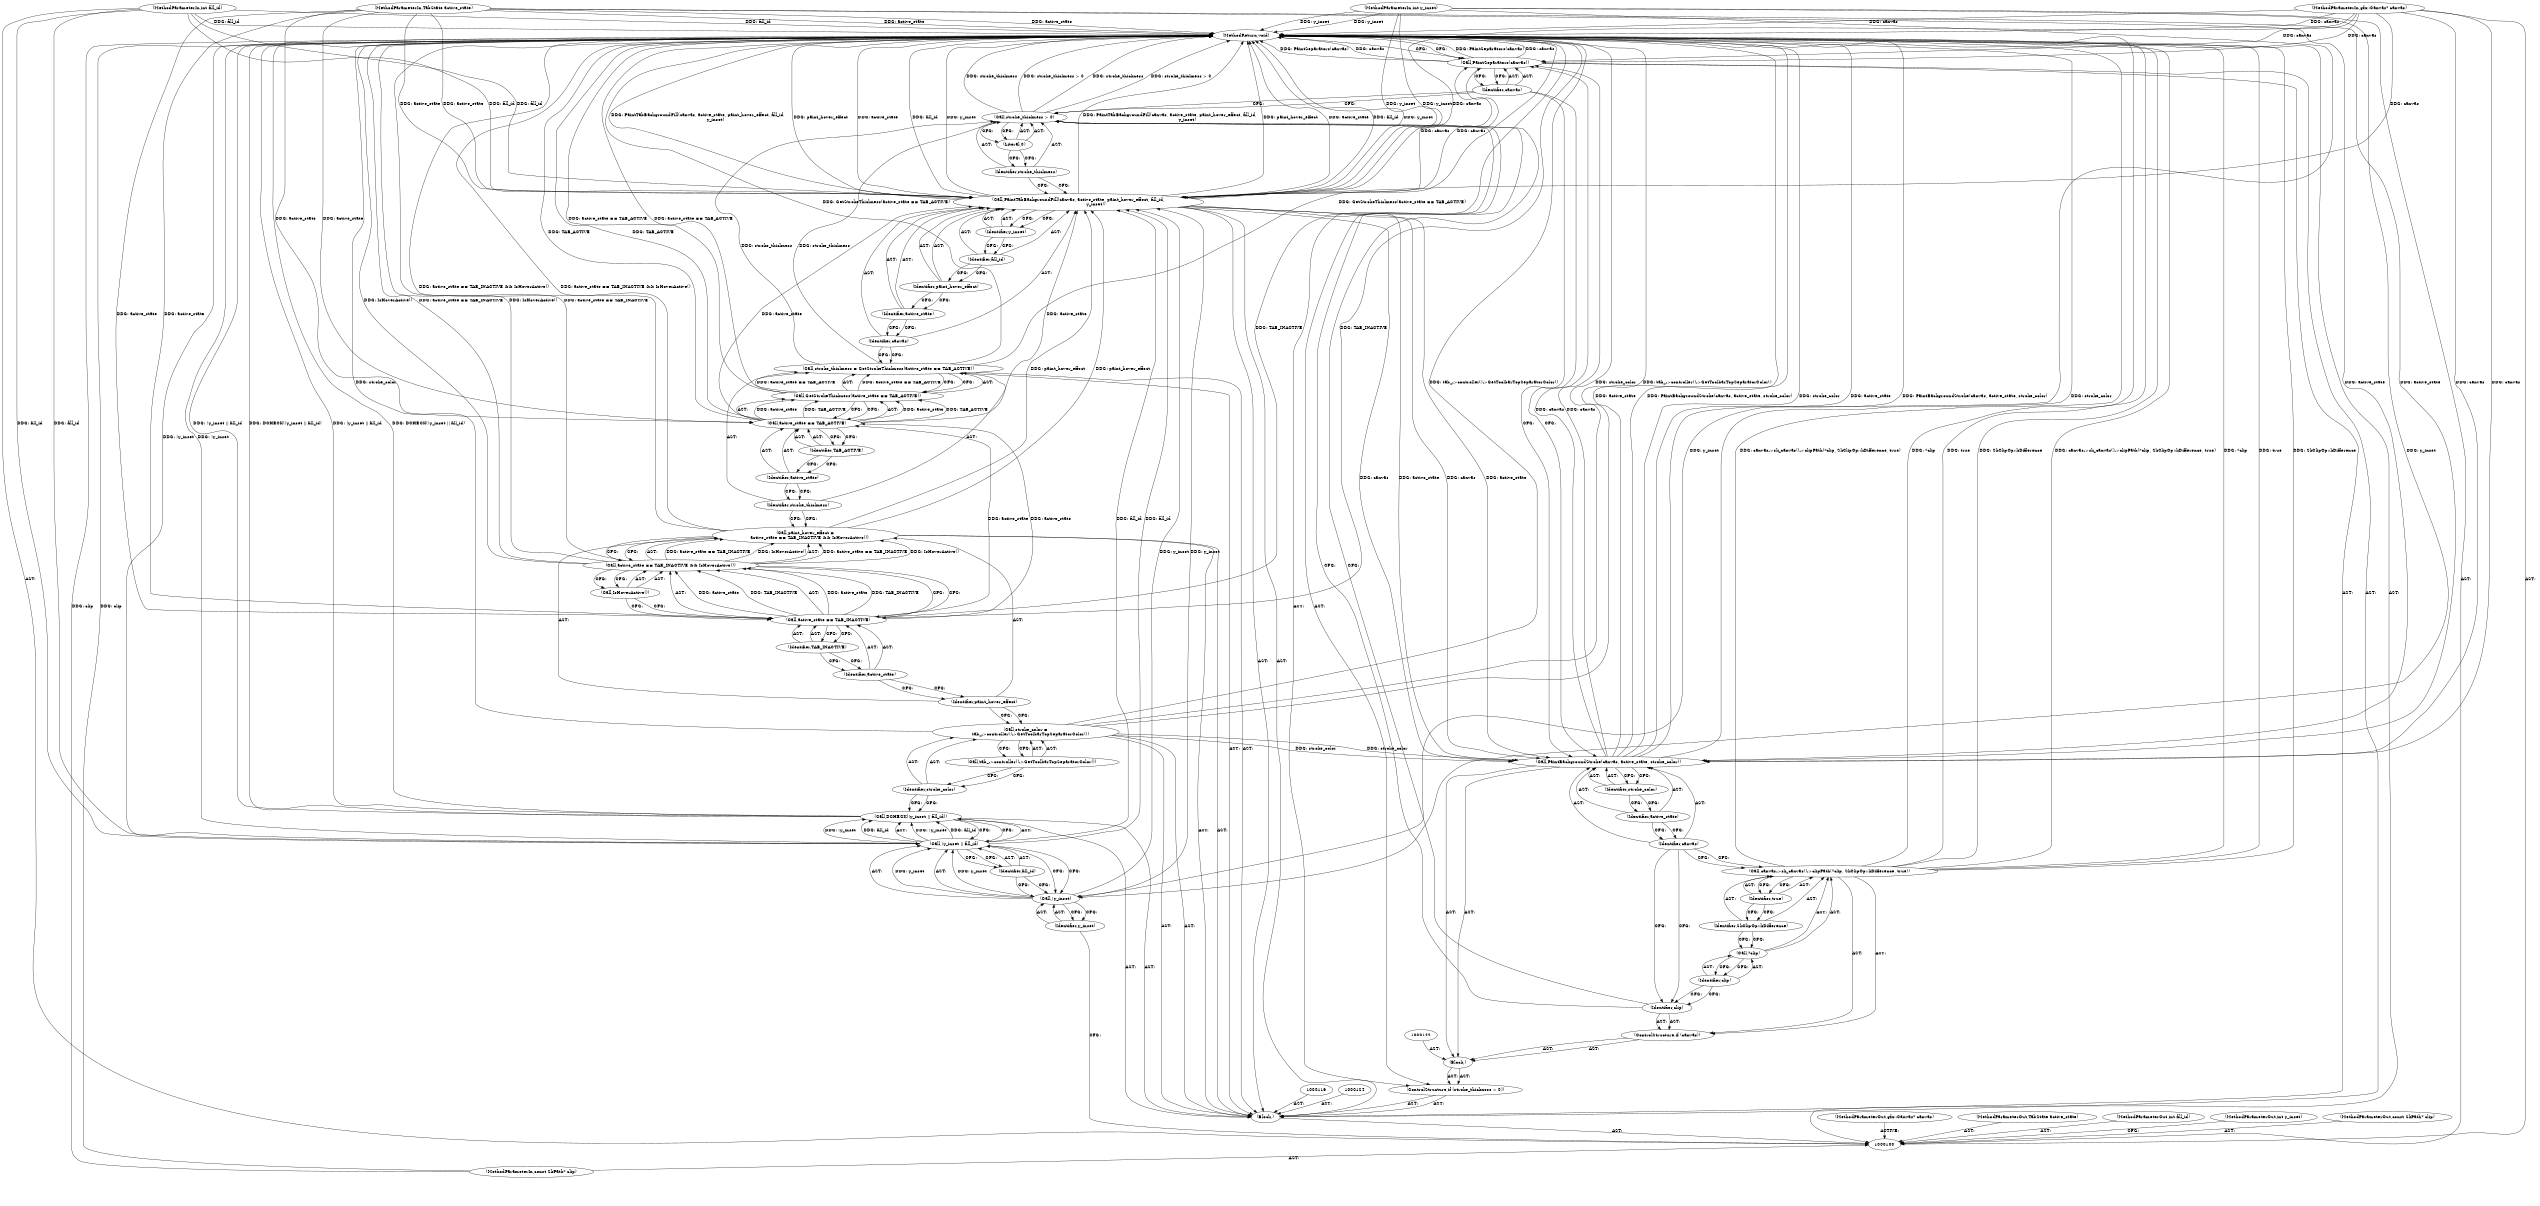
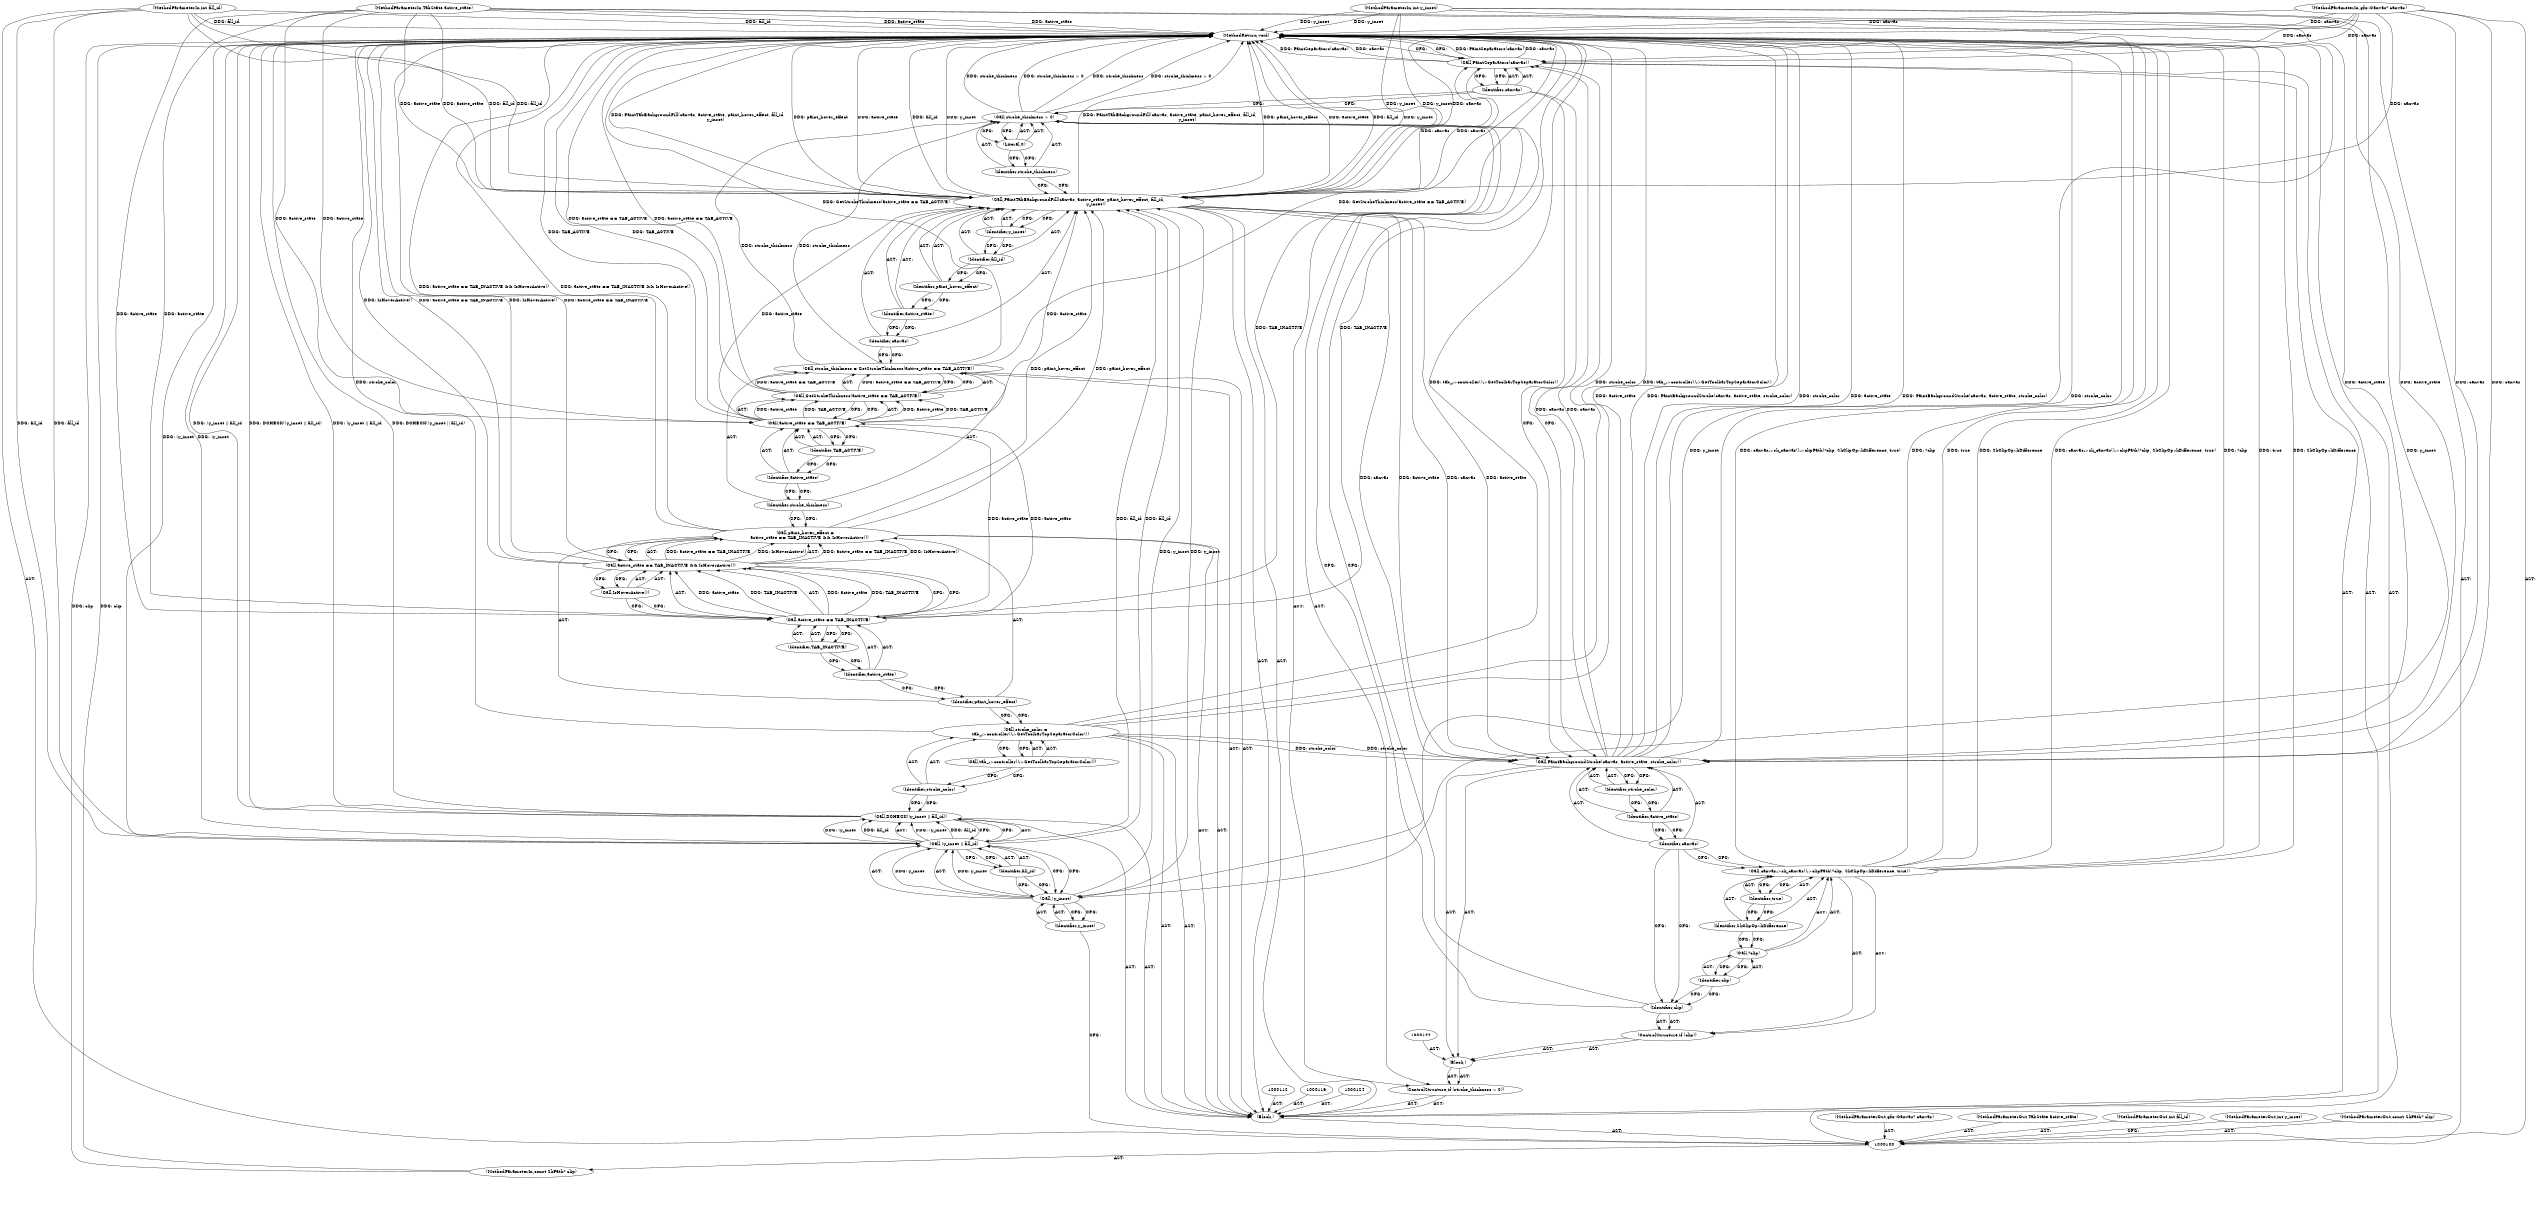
(1667, 1035) -> (1667, 1035)
none -> (1278, 1090)
(1891, 1131) -> (1891, 1131)
(1228, 1158) -> (1230, 1154)
